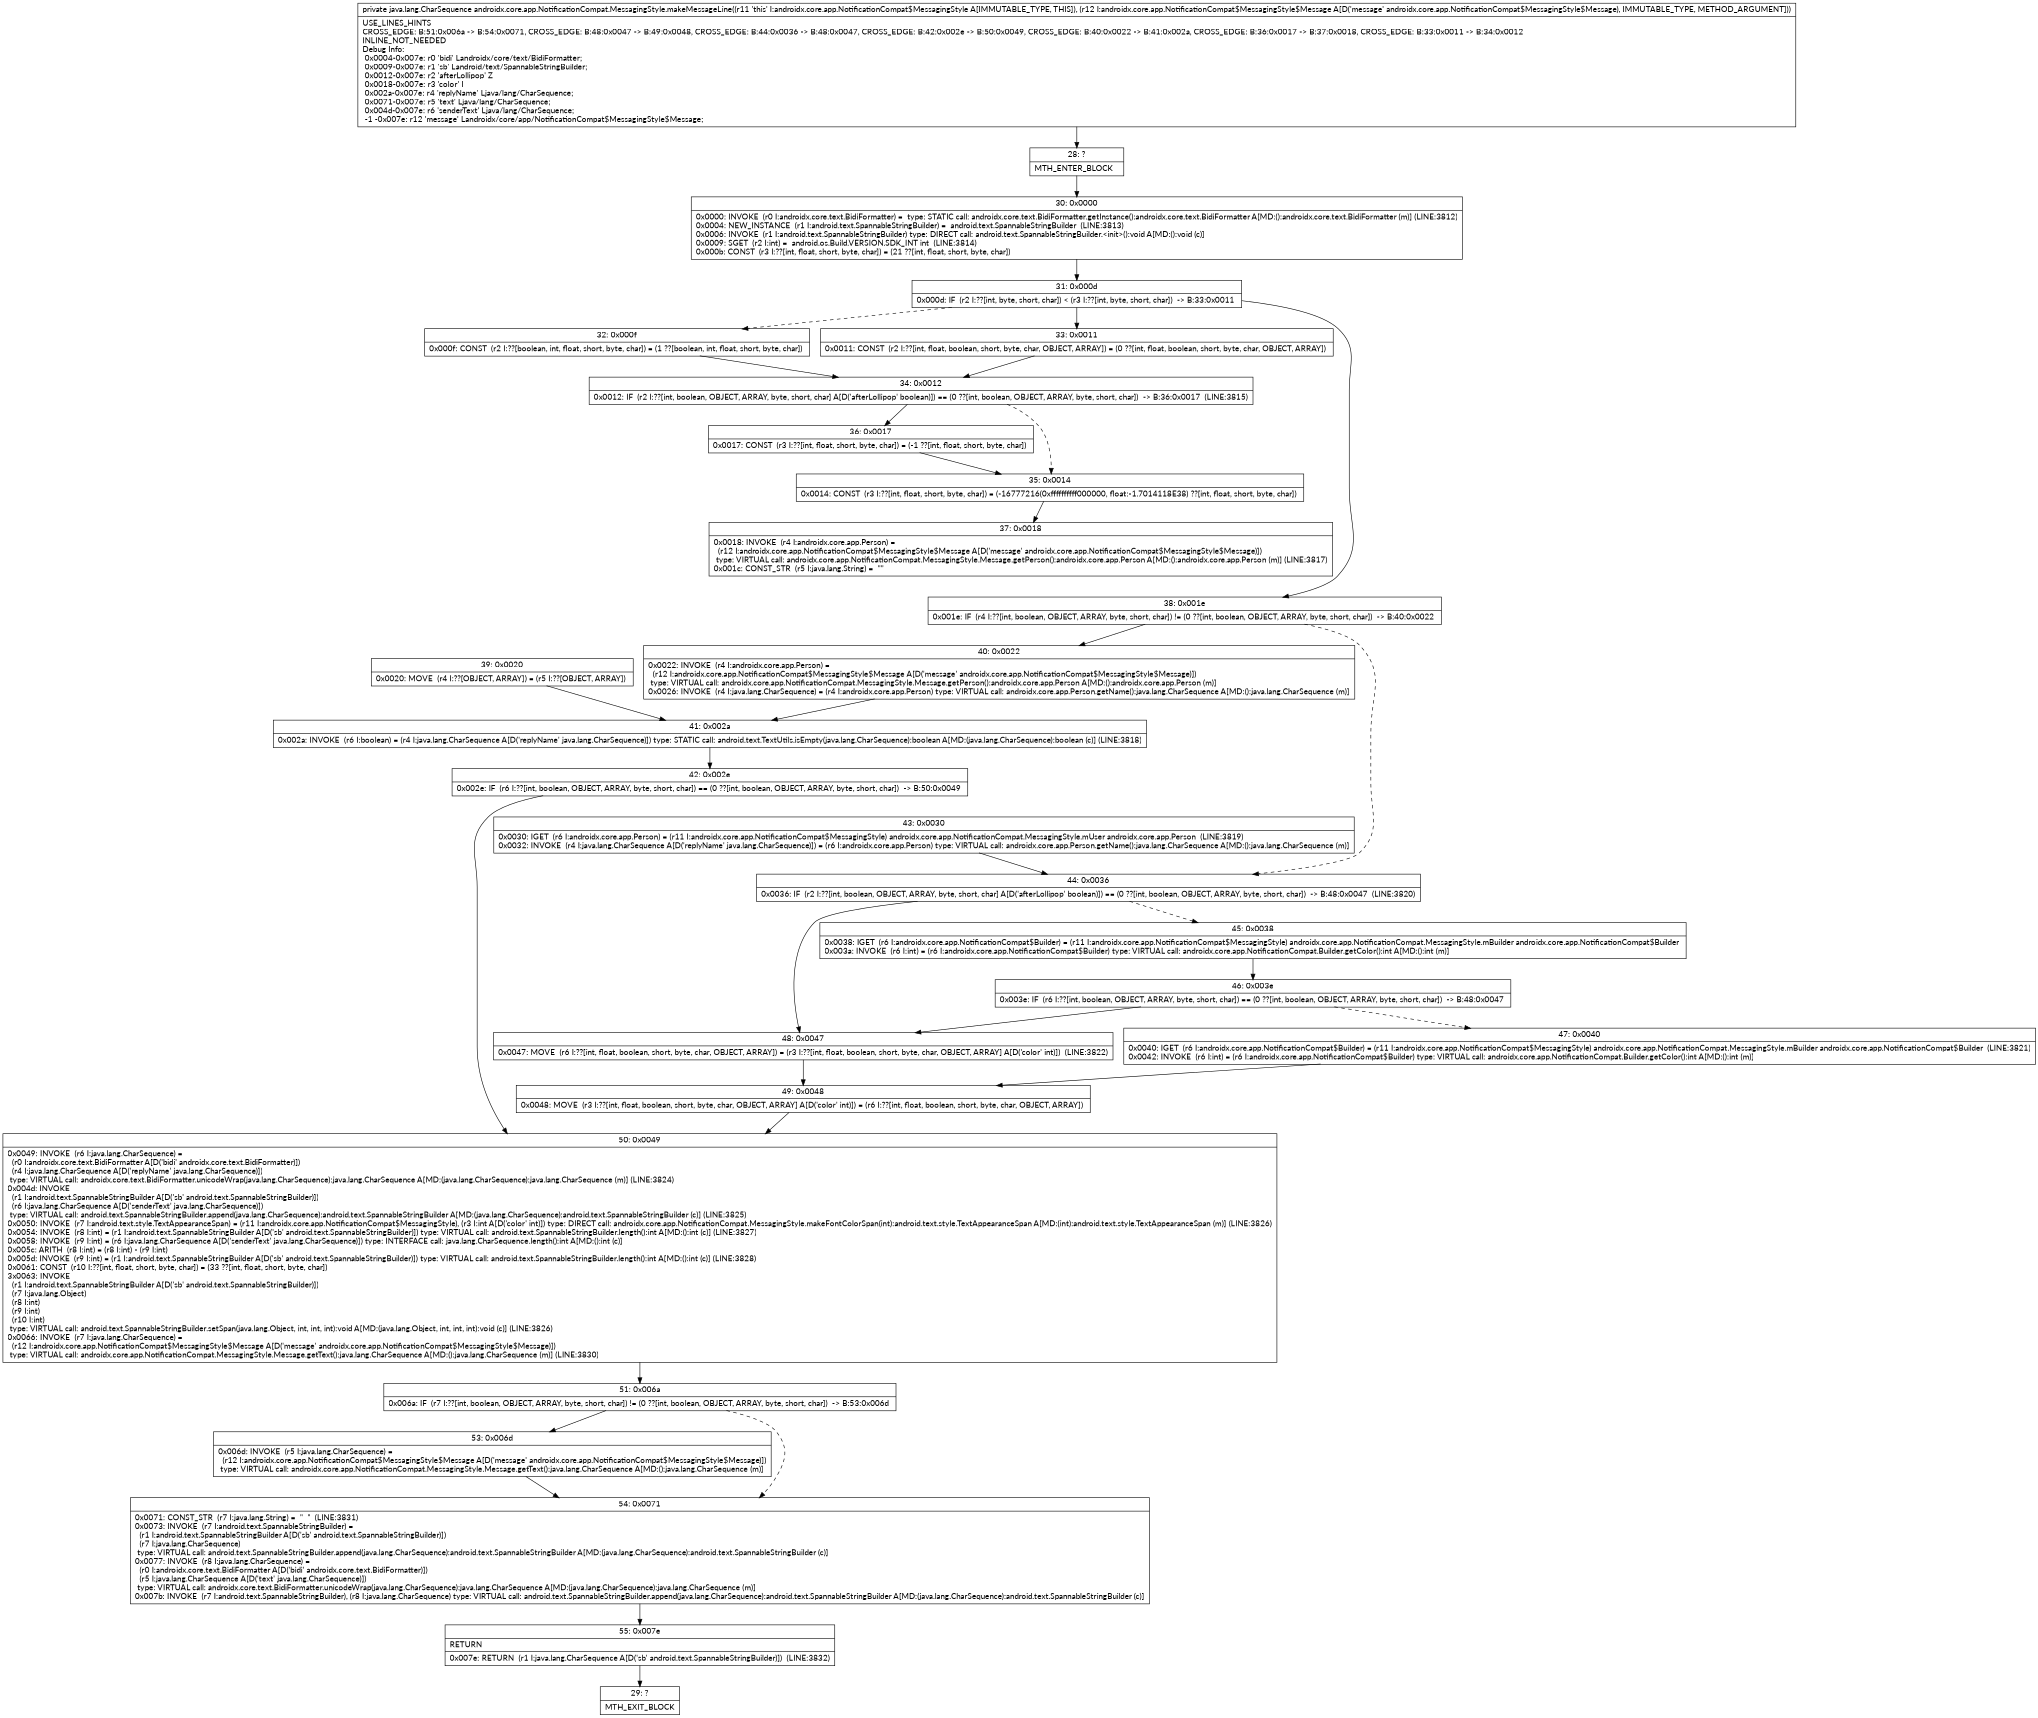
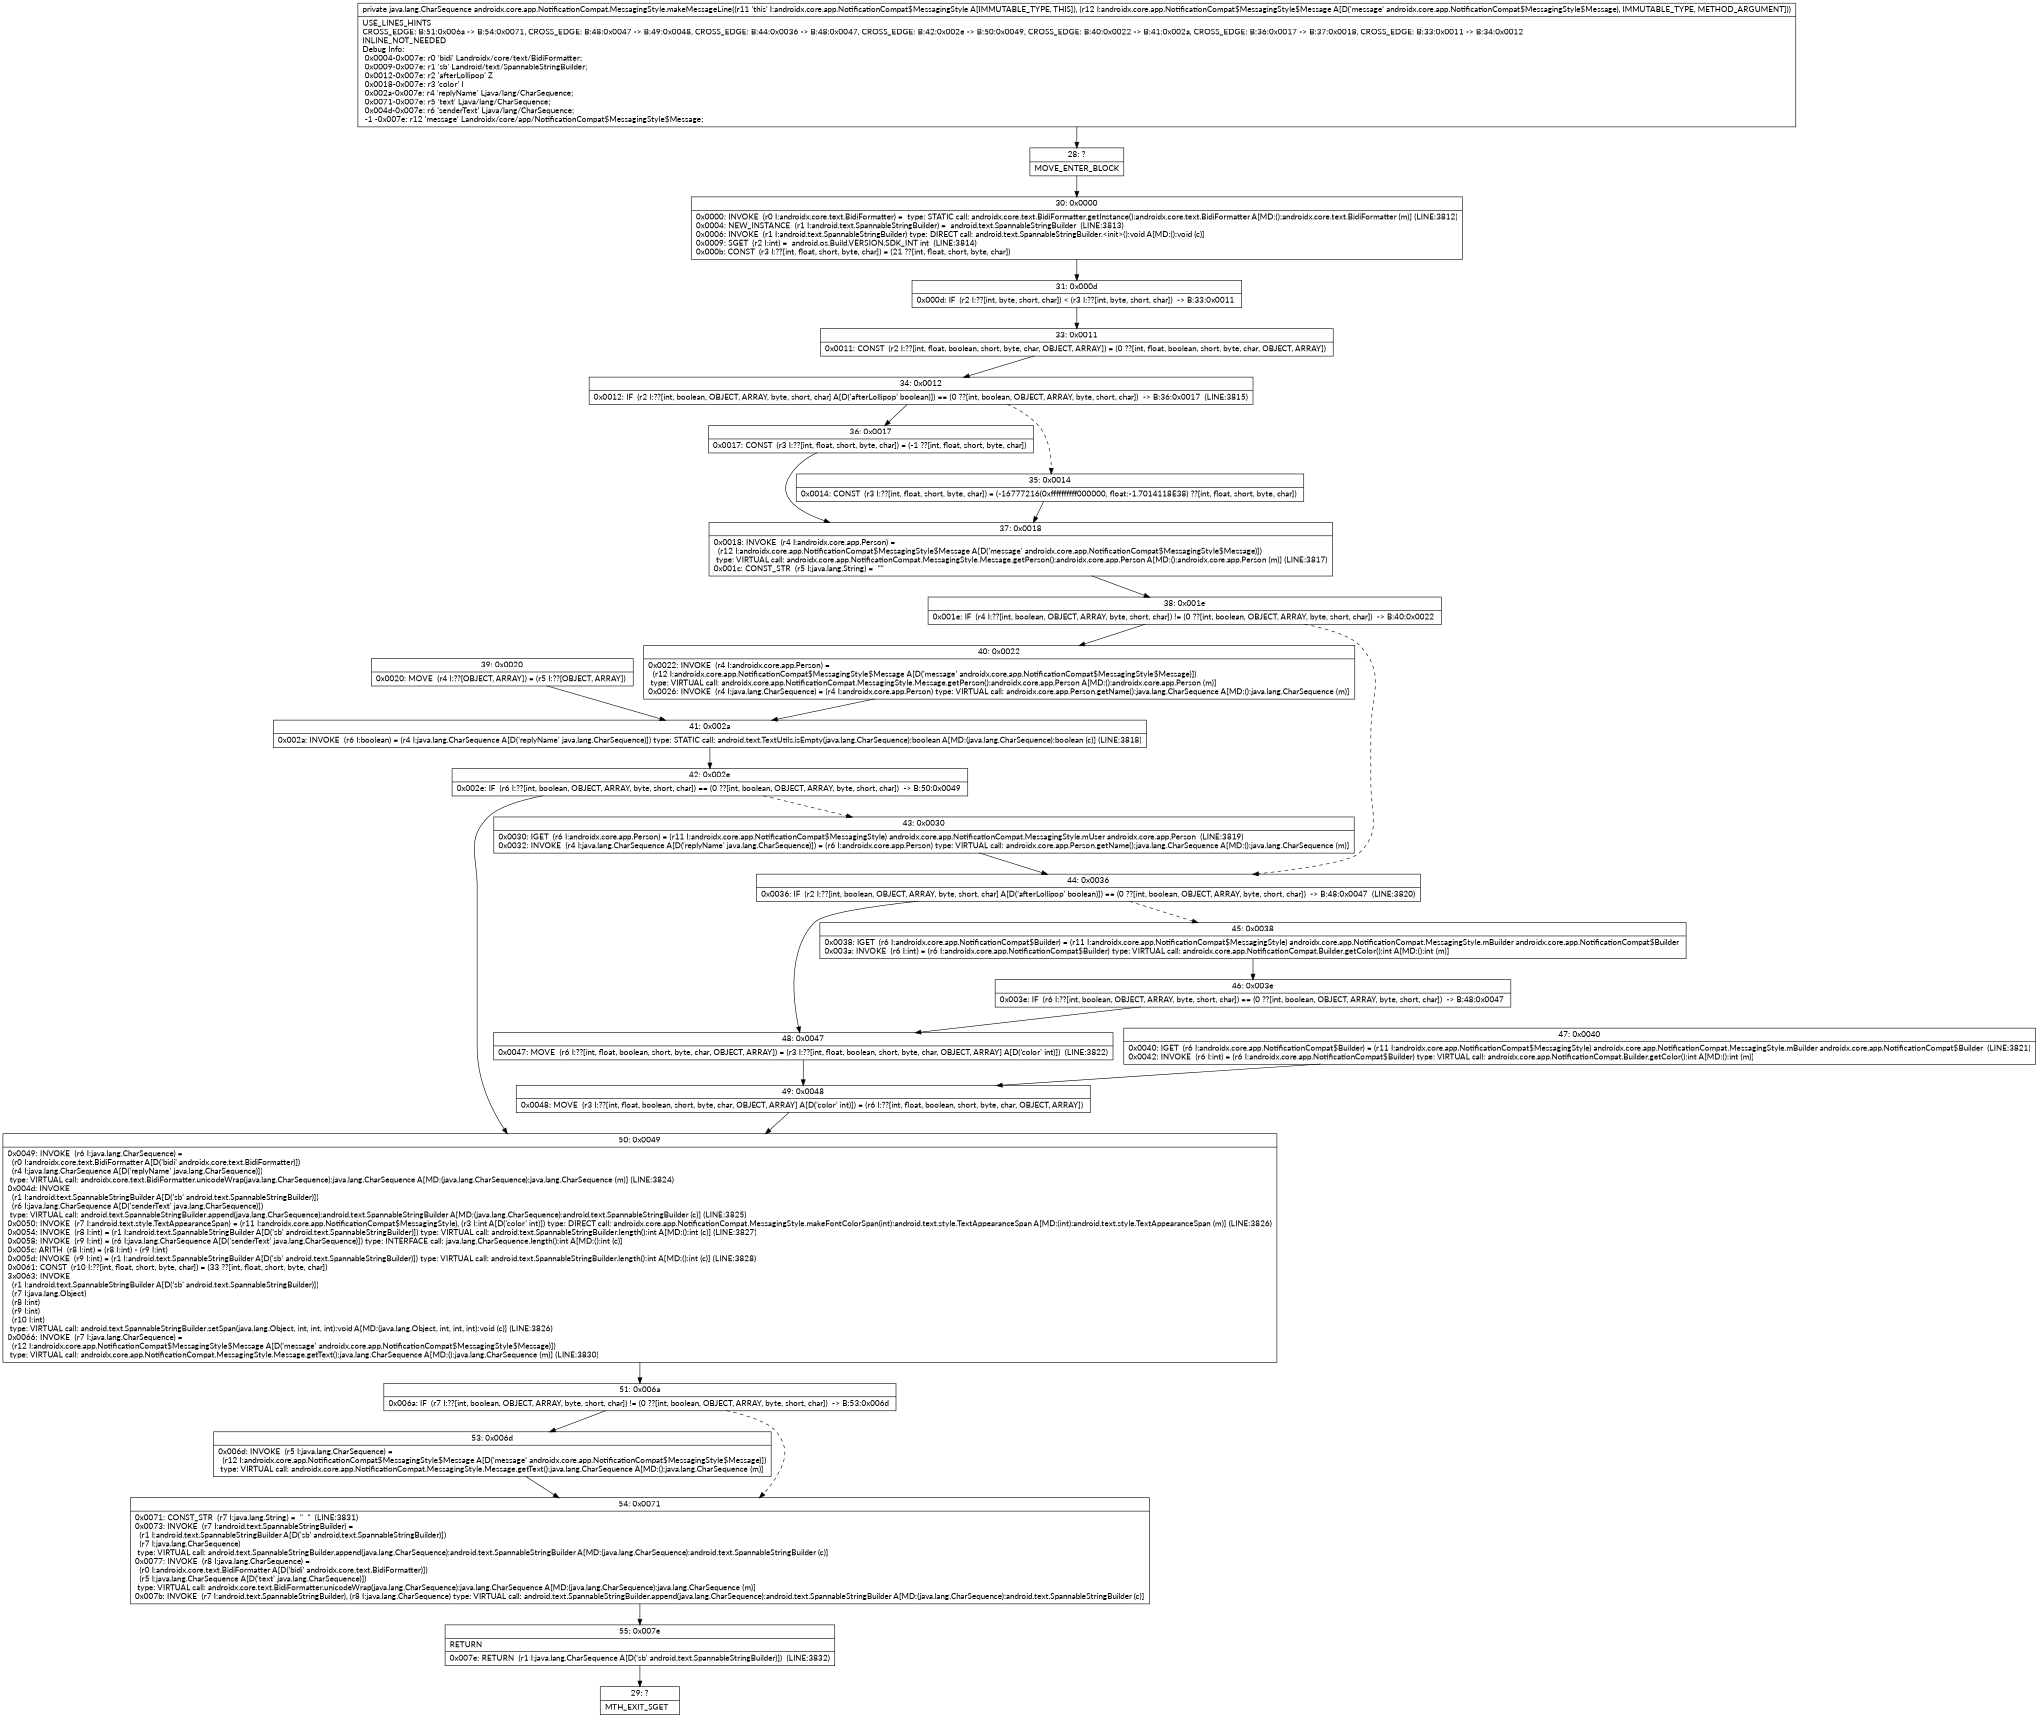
(1074, 169) -> (1077, 169)
(617, 342) -> none
(1349, 429) -> (1118, 586)
(958, 463) -> (786, 490)
none -> (805, 806)
(1400, 1017) -> none
(640, 1707) -> (637, 1707)
